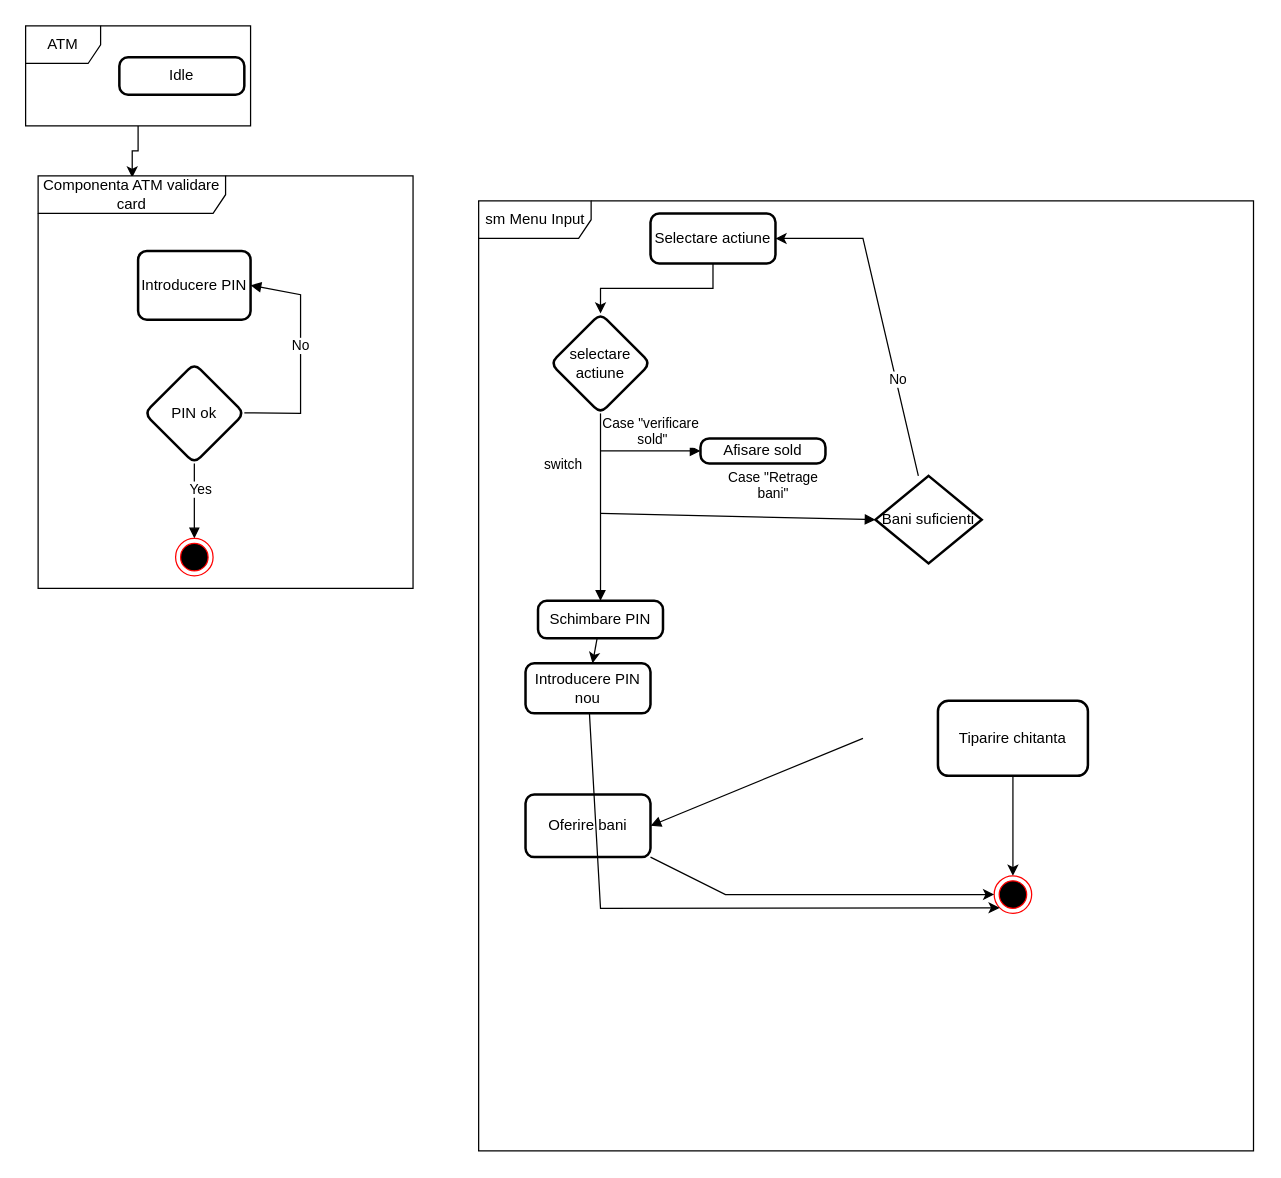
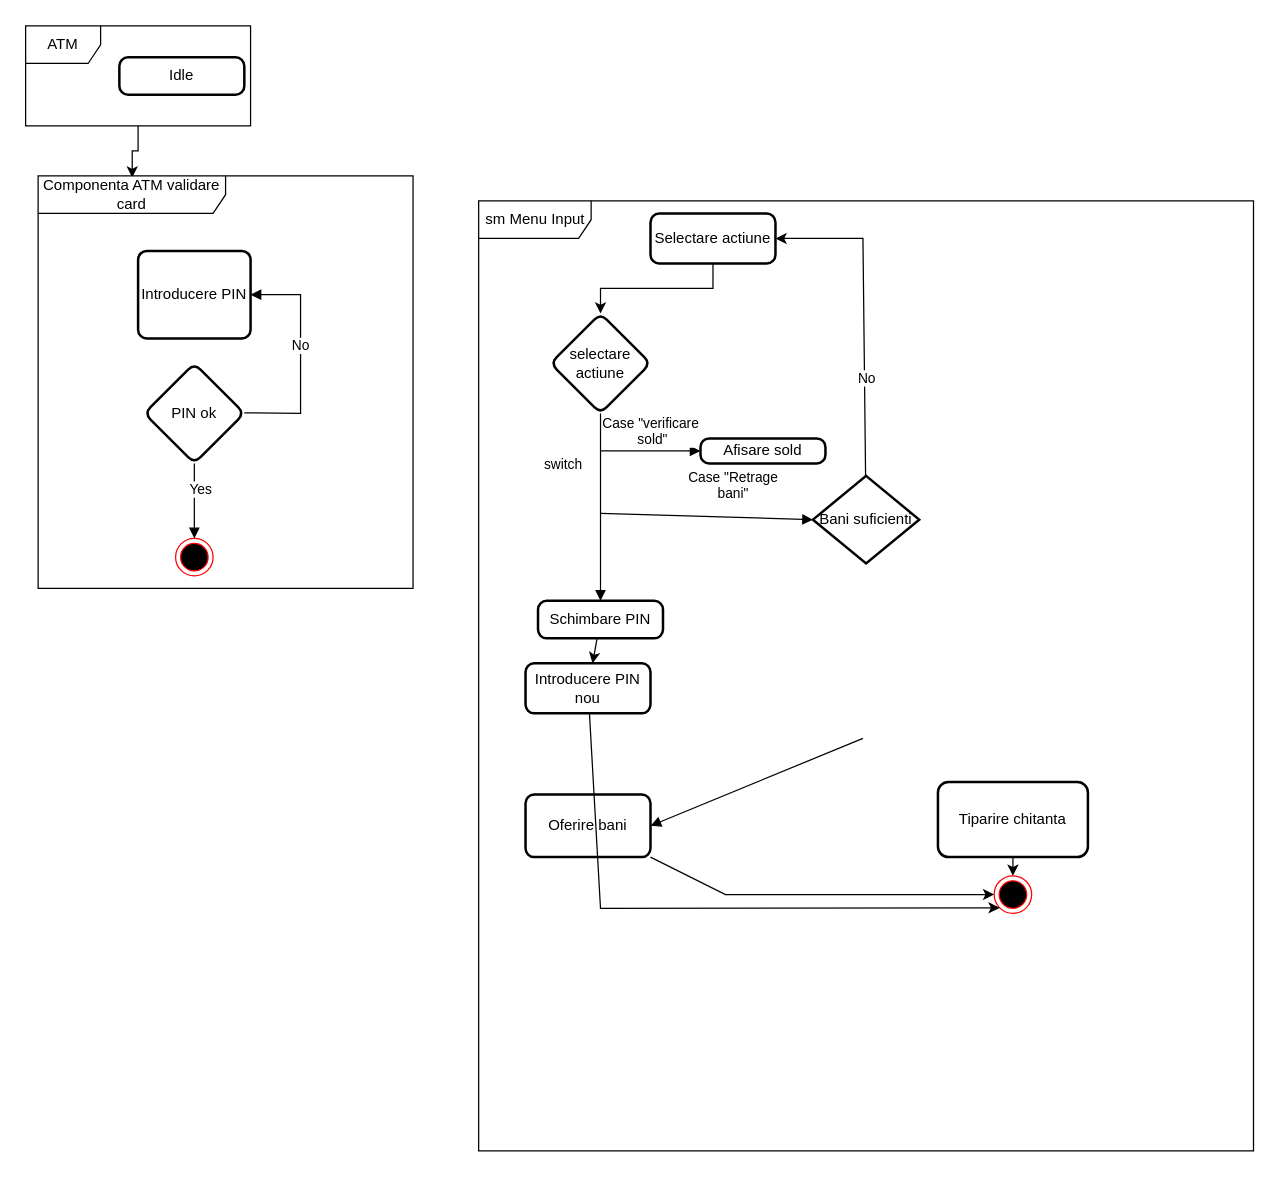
(194, 285) -> (194, 294)
(929, 519) -> (866, 519)
(1013, 738) -> (1013, 819)
